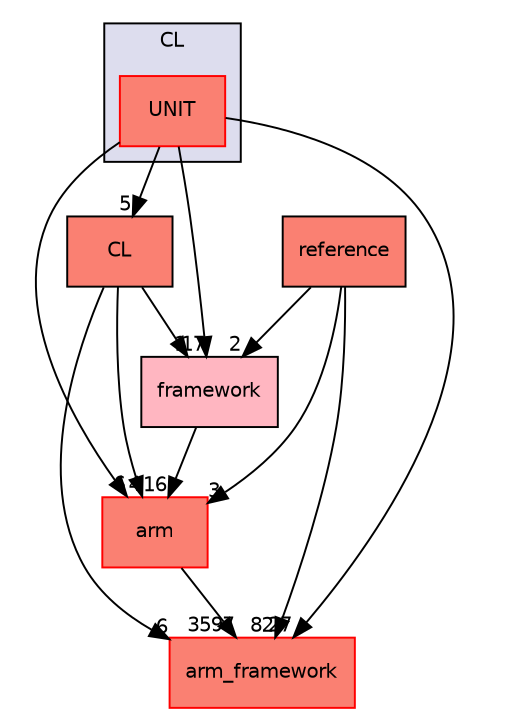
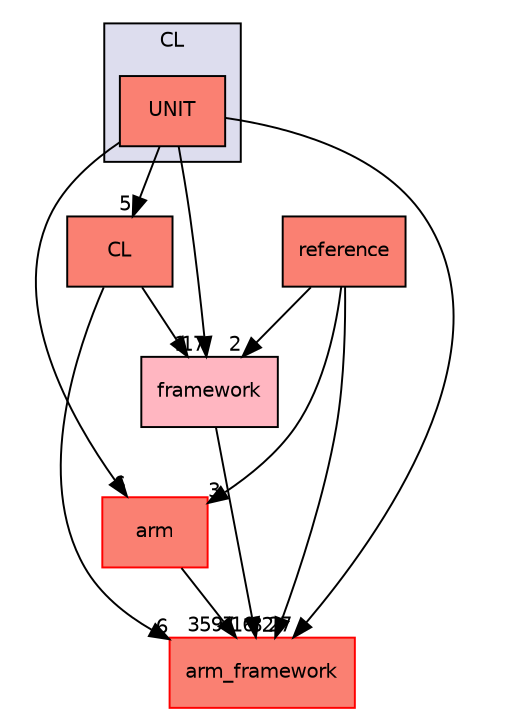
(173, 111) -> (173, 111)
(119, 383) -> none
(186, 453) -> (234, 522)
